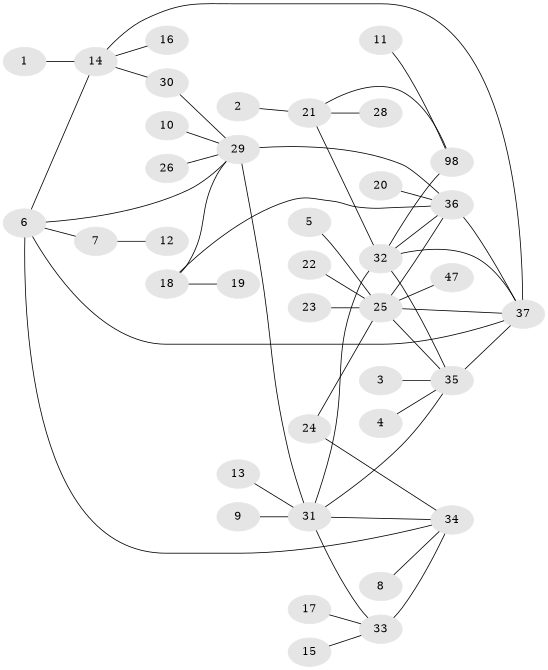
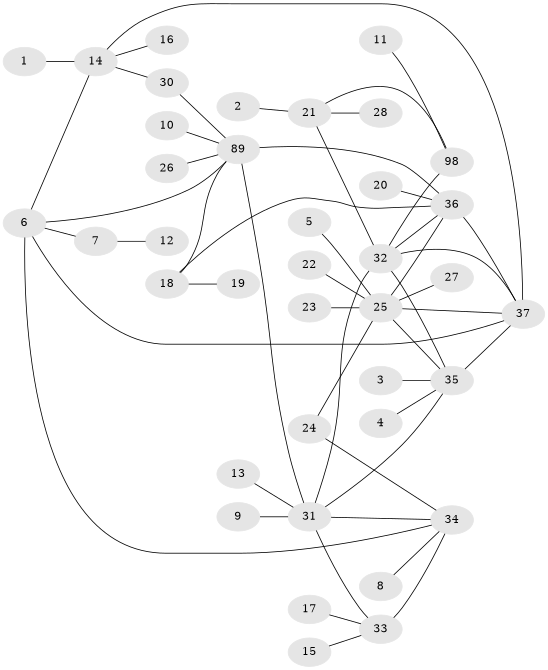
(238, 149) -> (238, 149)
(452, 278) -> (452, 278)
